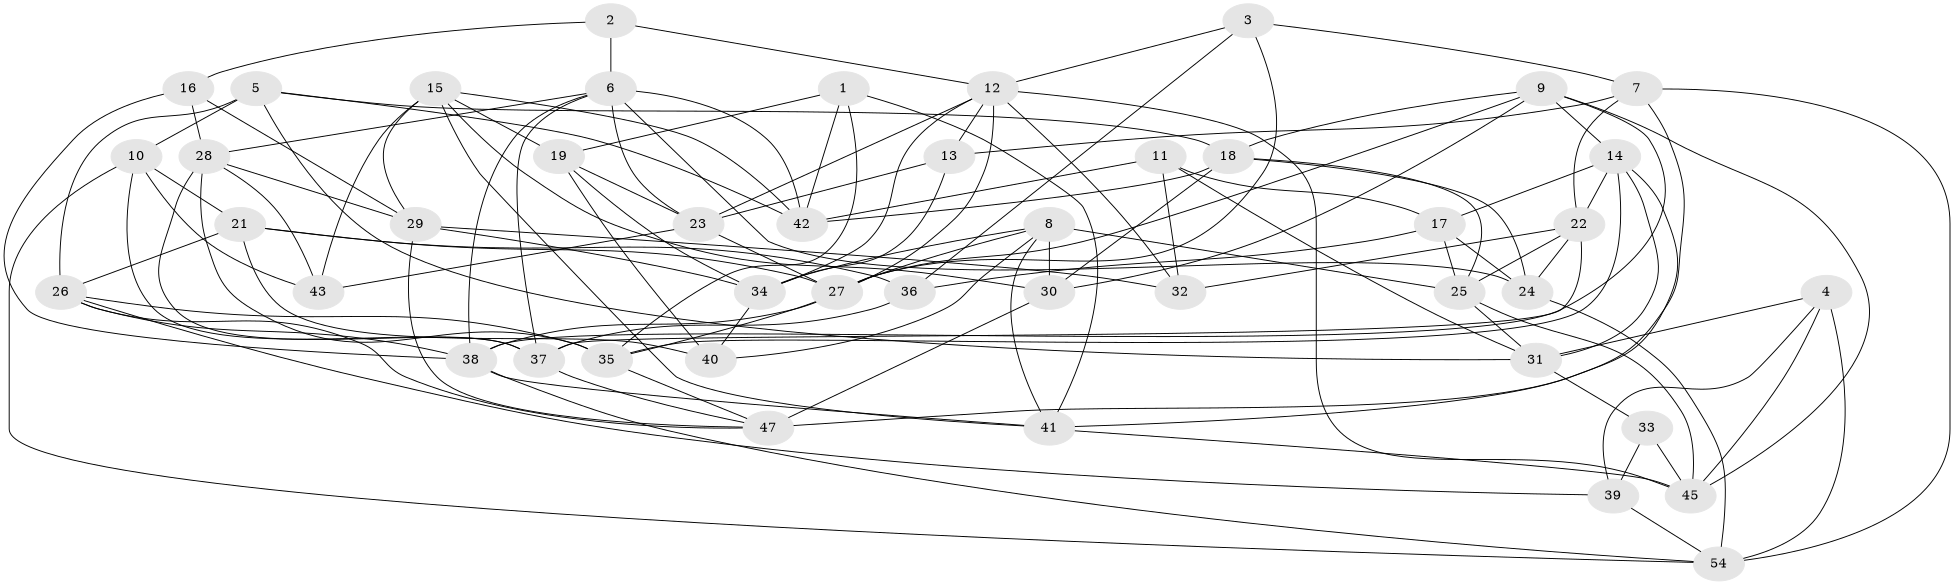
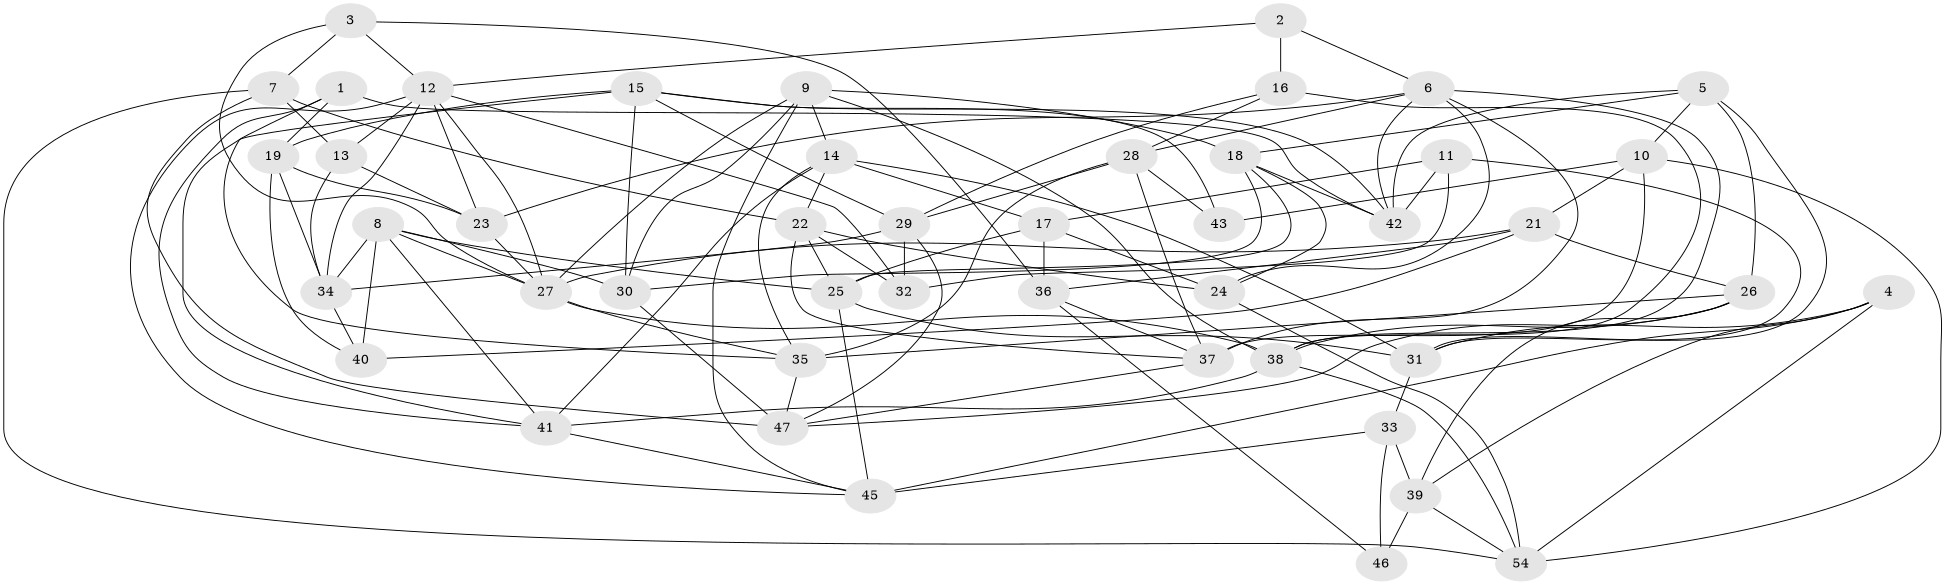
(509, 258) -> none
none -> (1382, 564)
